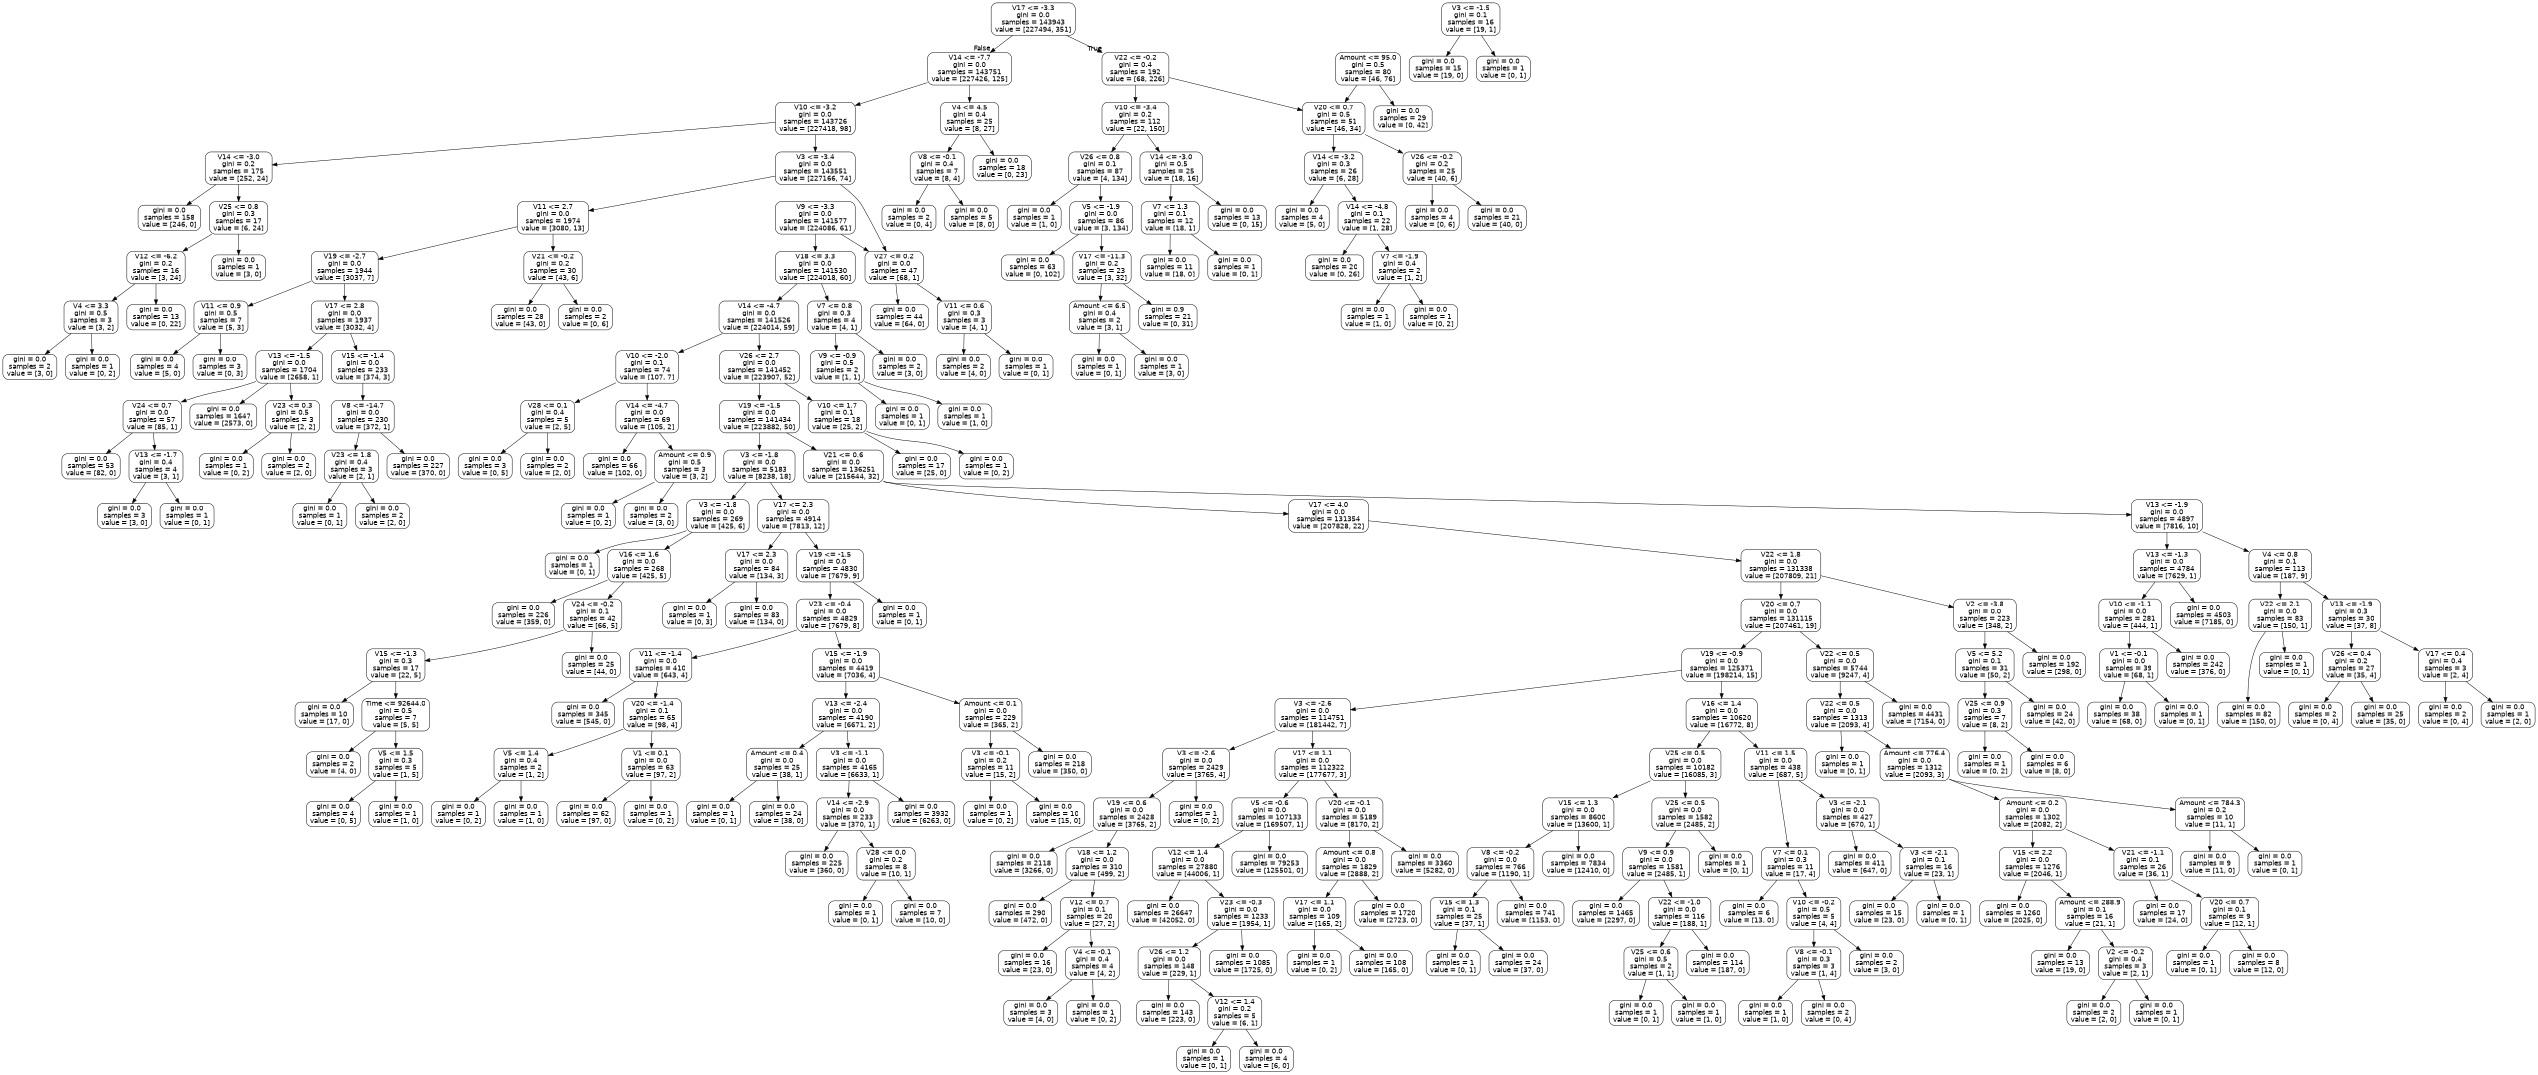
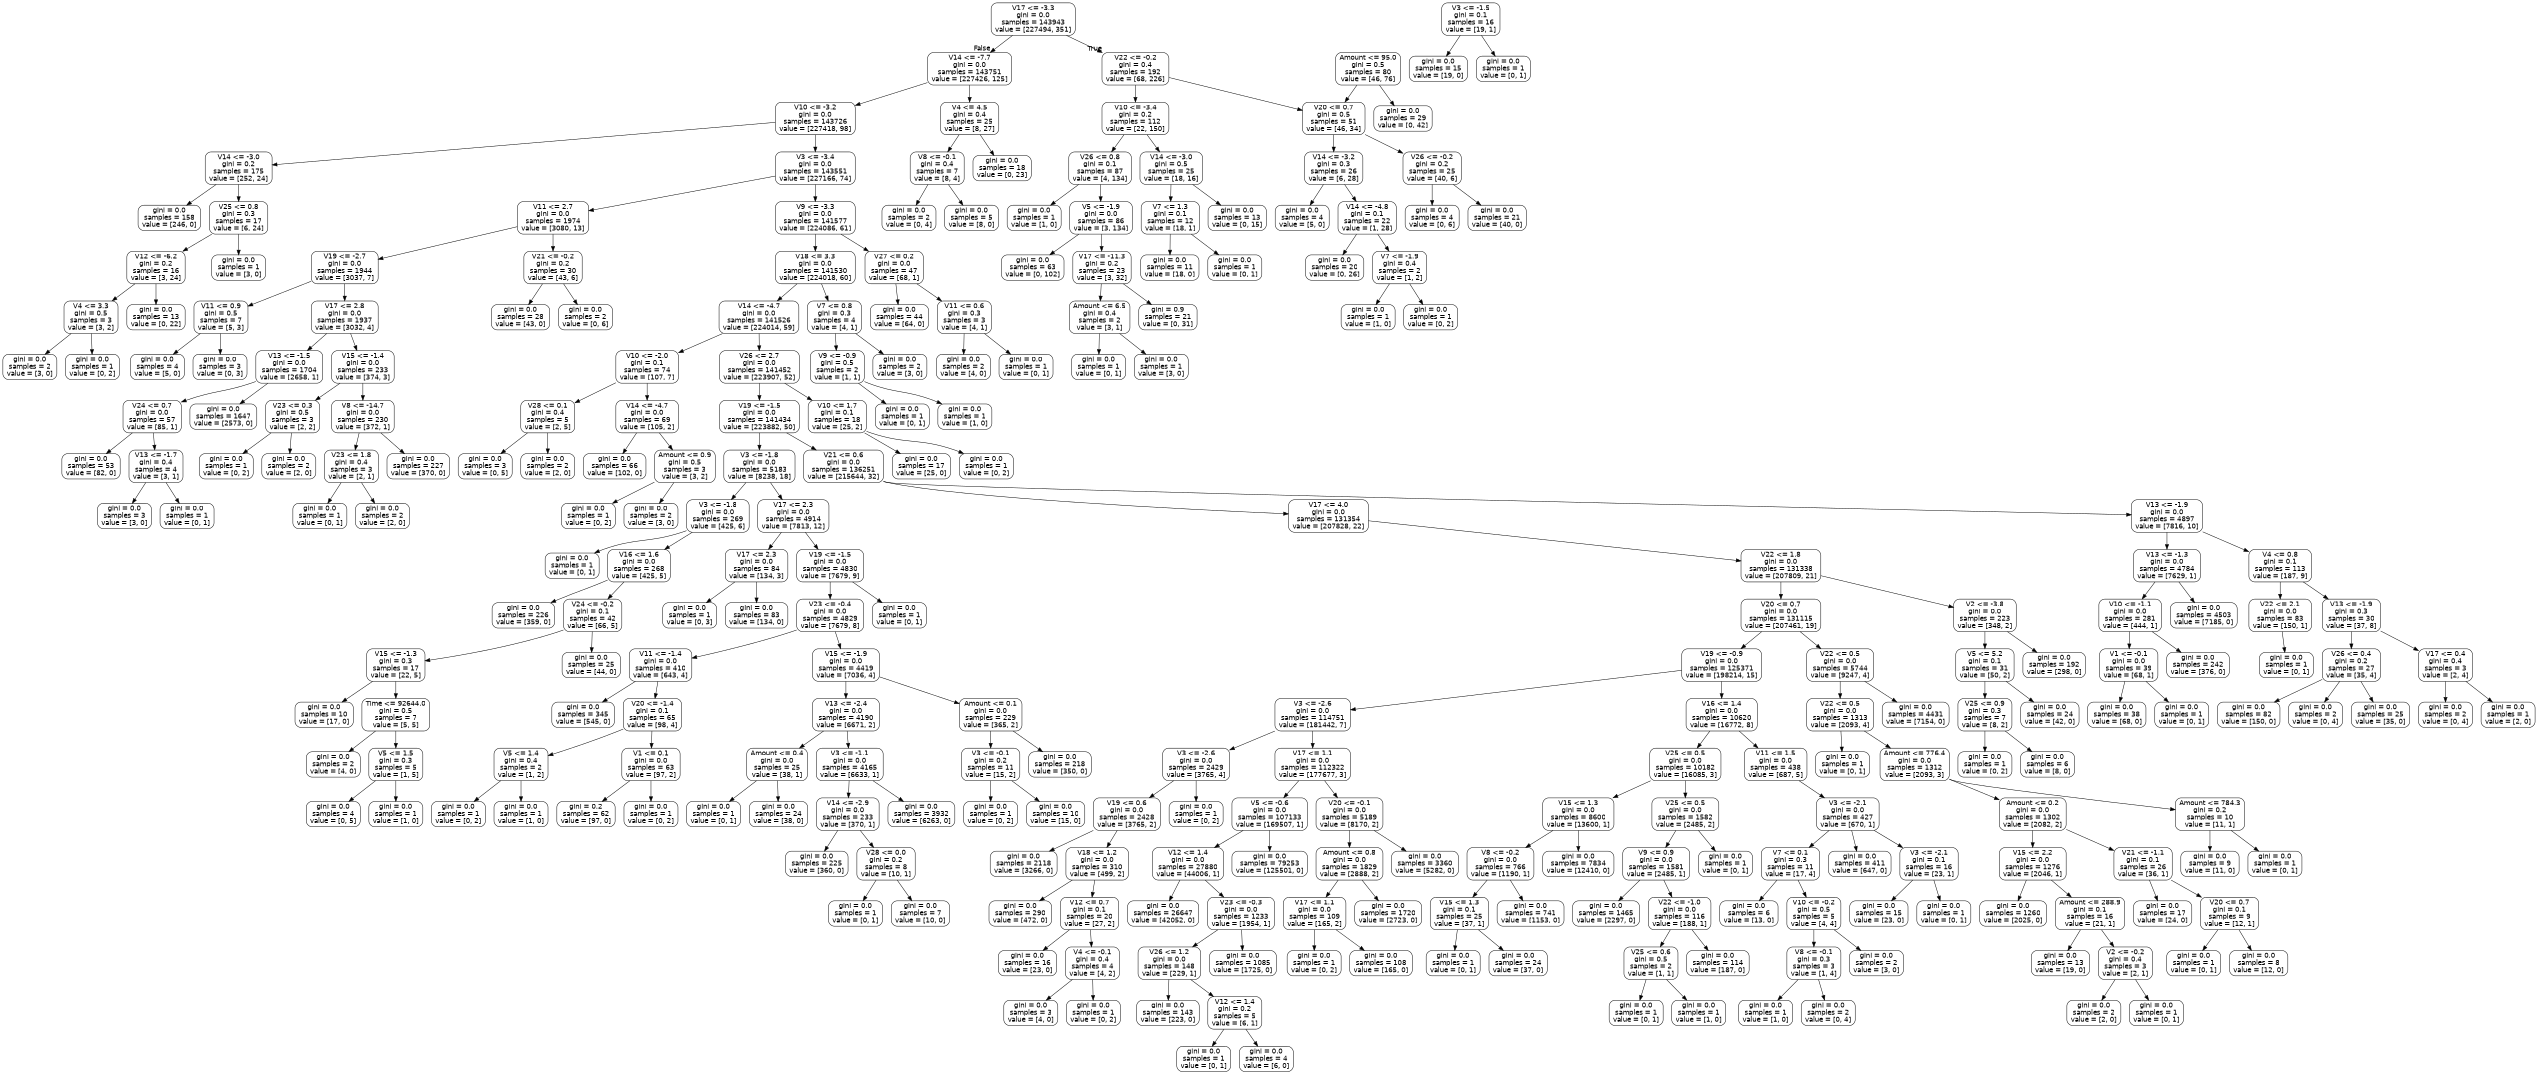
(866, 213) -> (815, 191)
(291, 389) -> (330, 390)
(2251, 663) -> (2300, 690)
(1783, 812) -> (1821, 837)
(586, 814) -> (586, 814)
